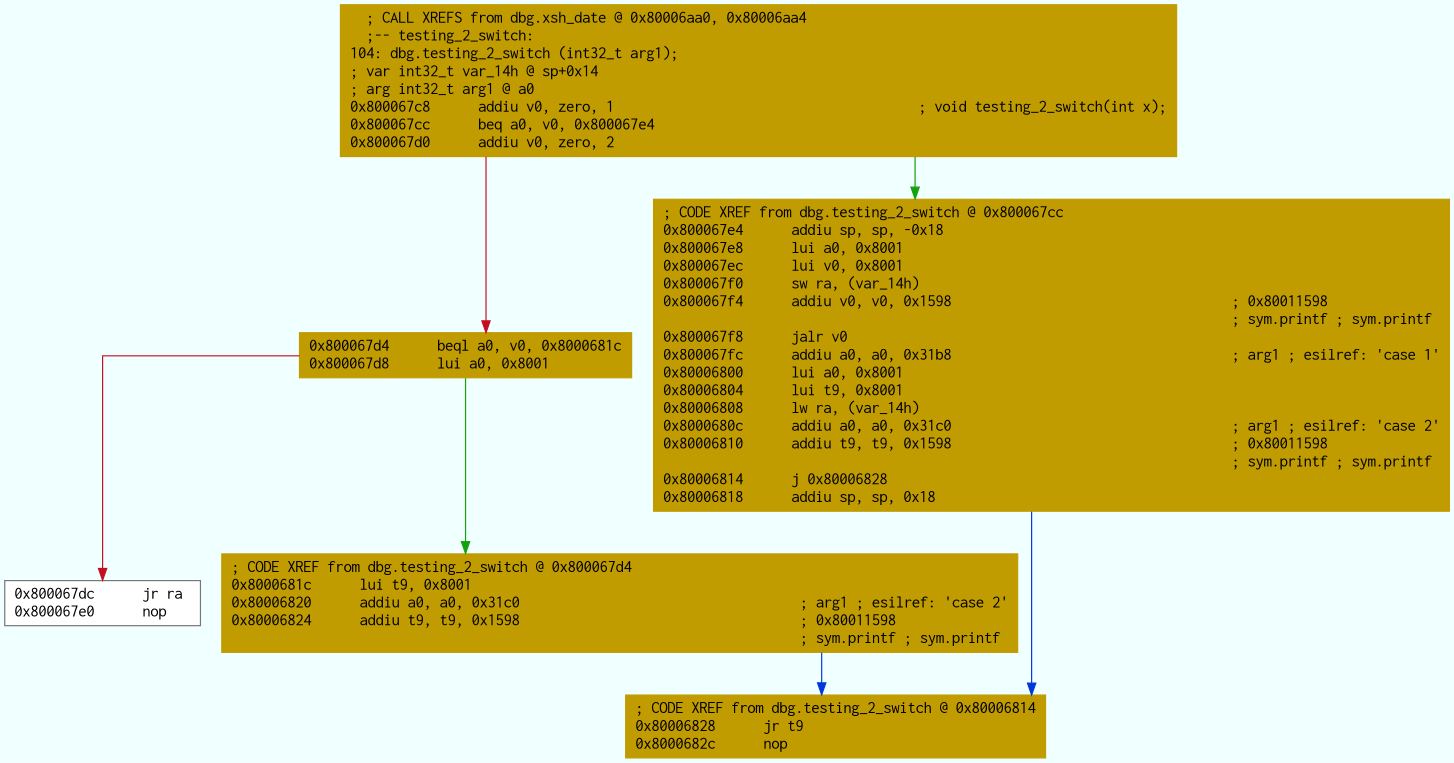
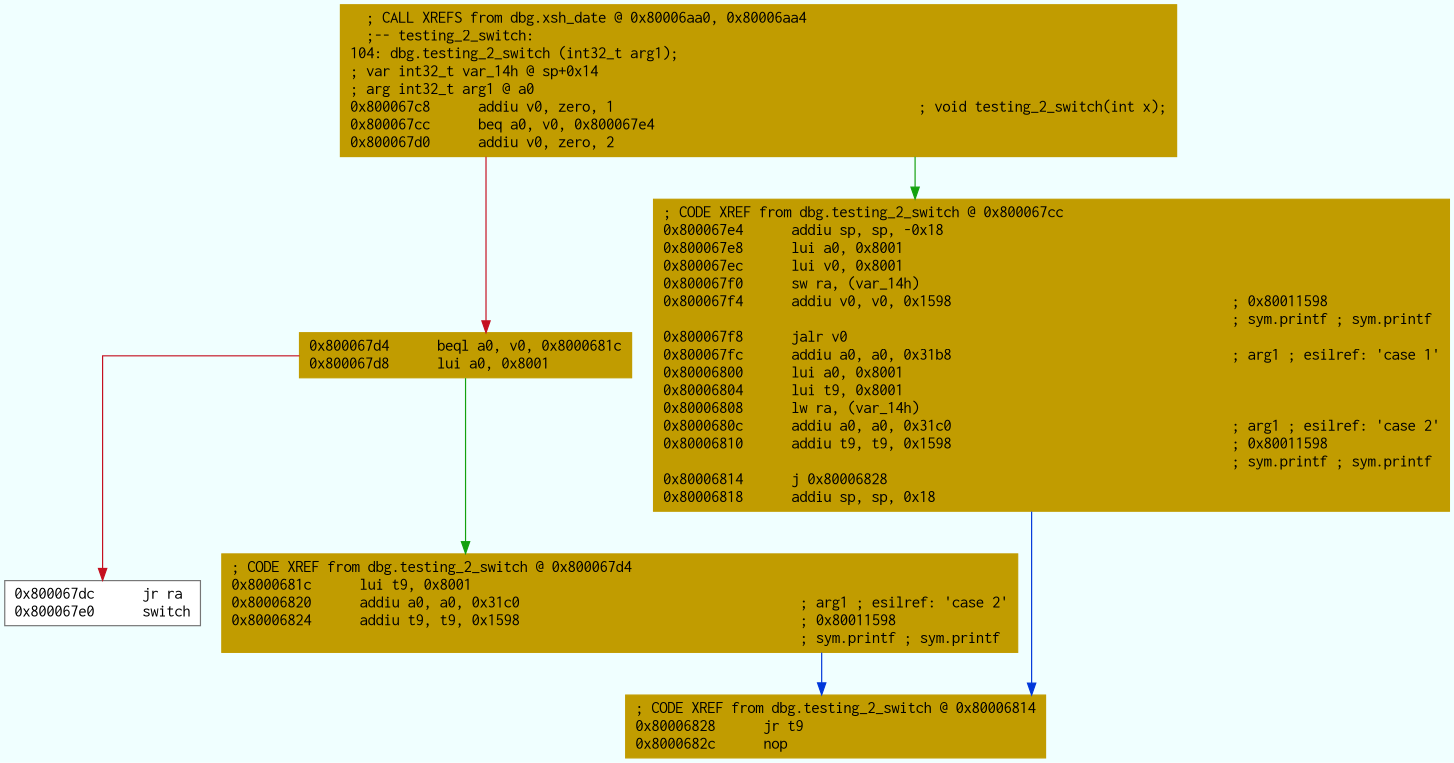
(103, 603) -> (103, 603)
